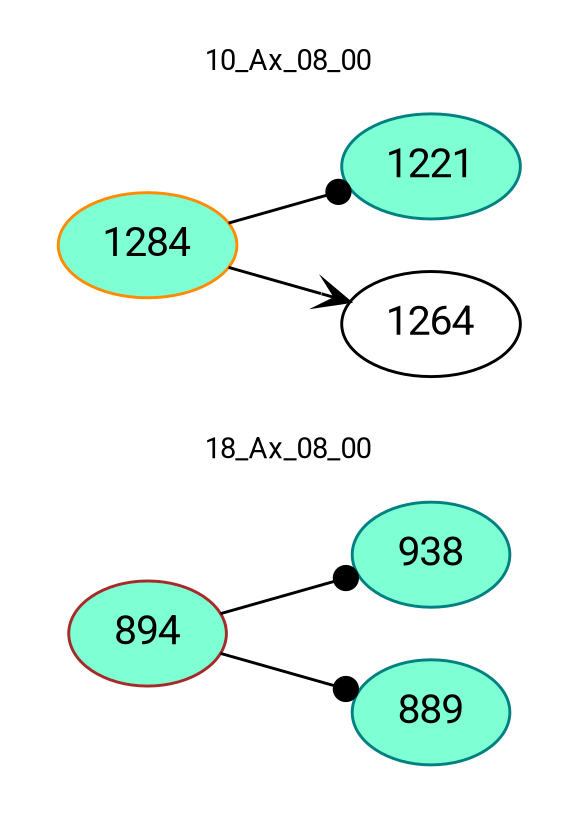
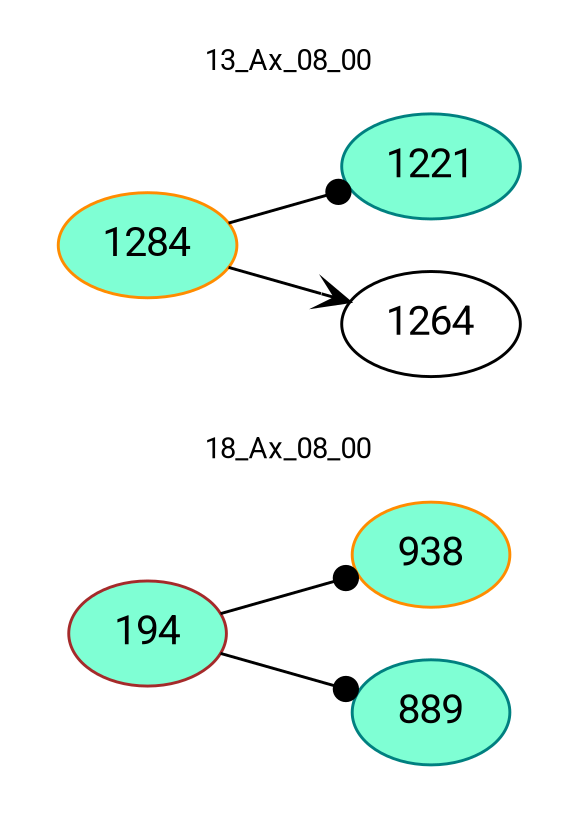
(289, 63) -> (289, 63)
(431, 555) -> (431, 555)
(148, 634) -> (148, 634)
